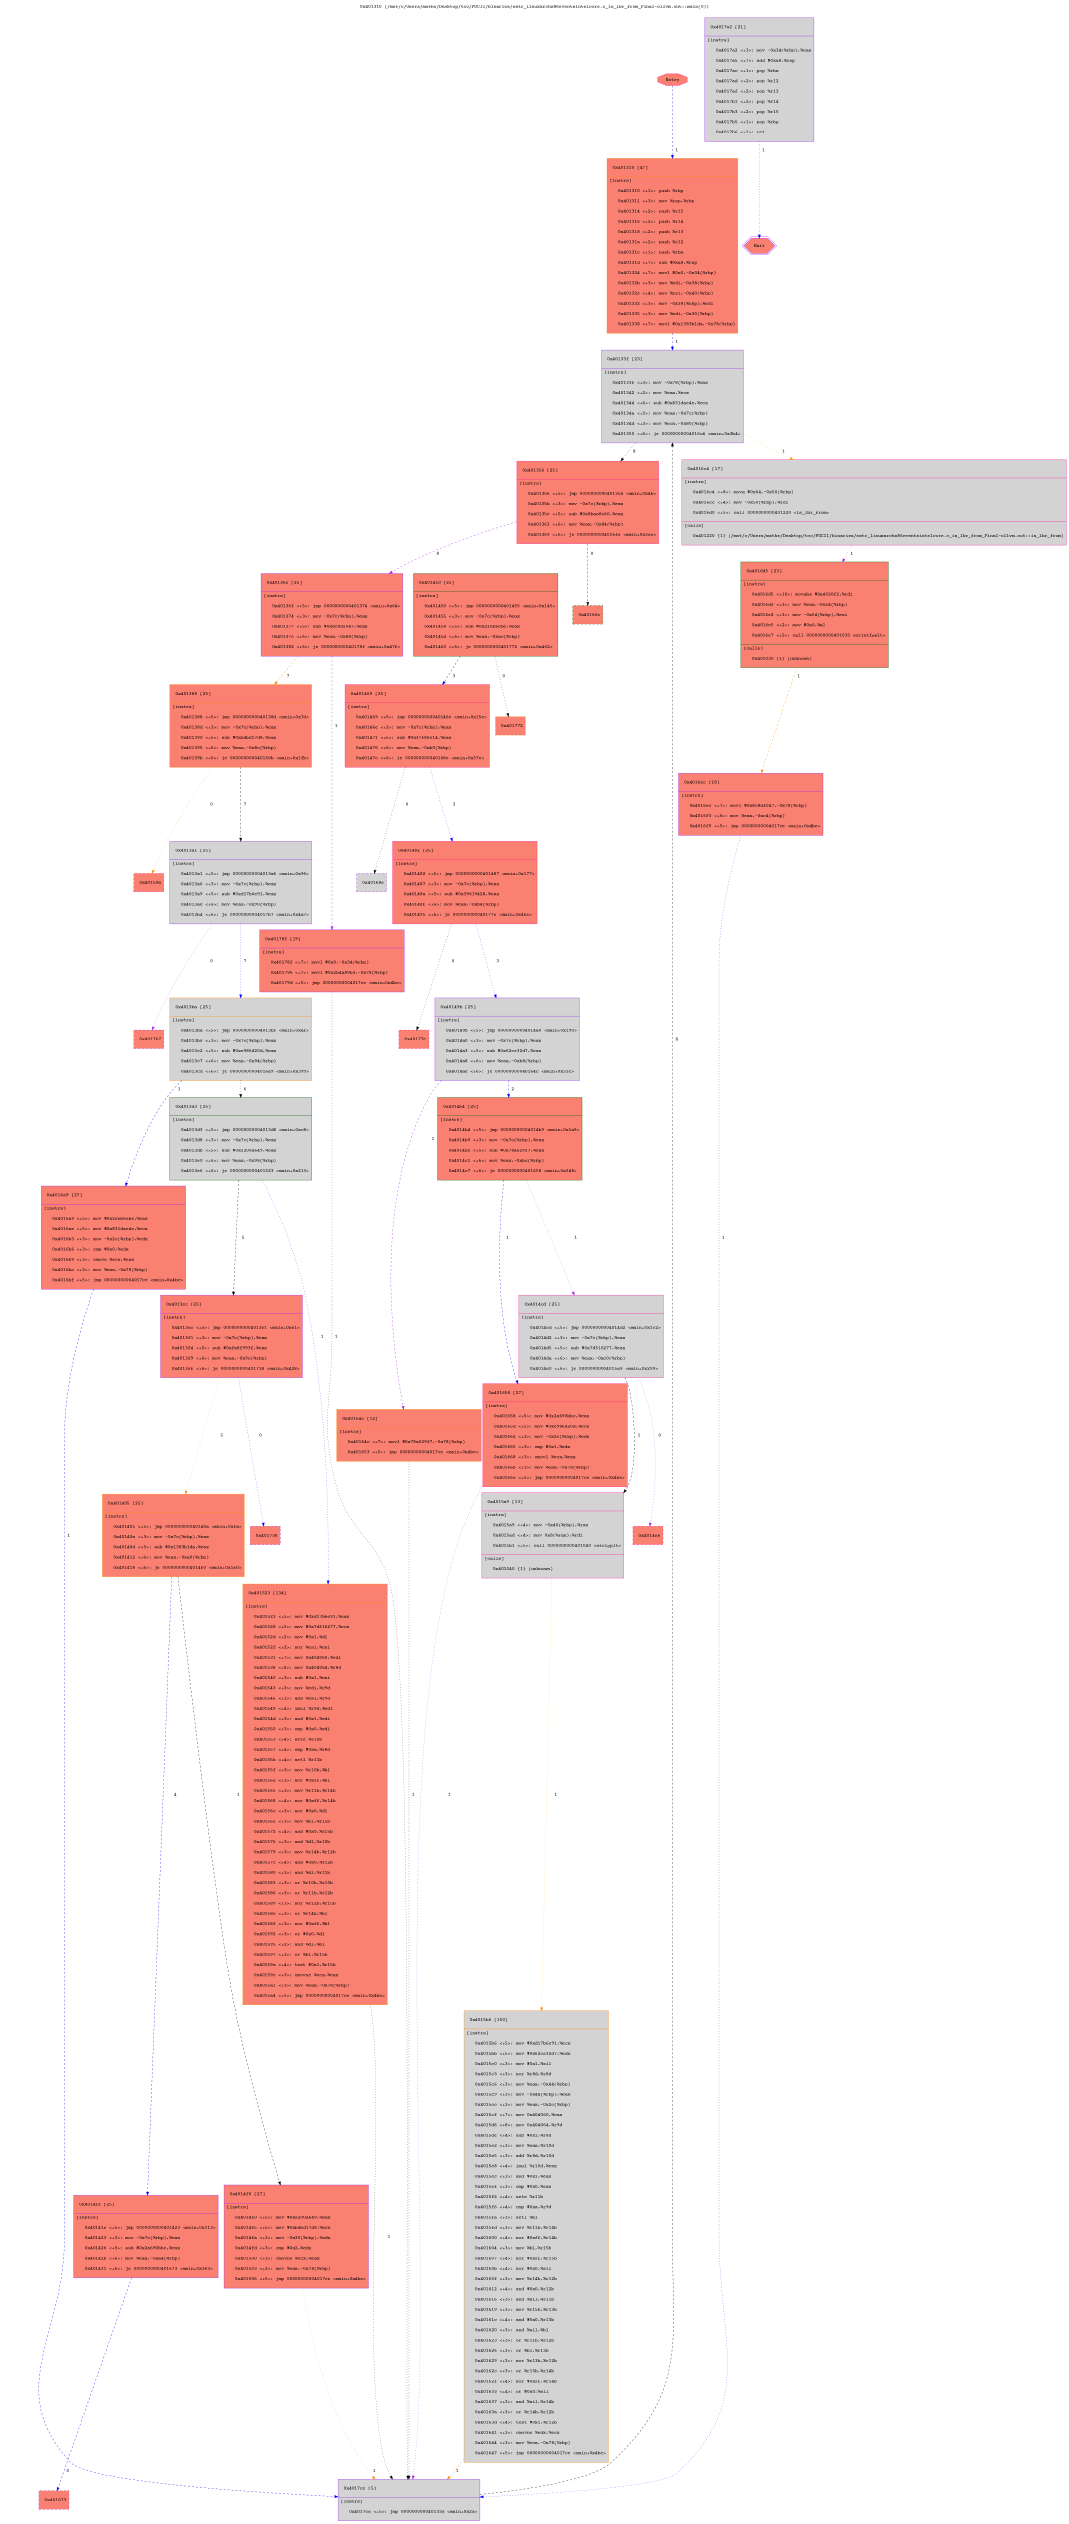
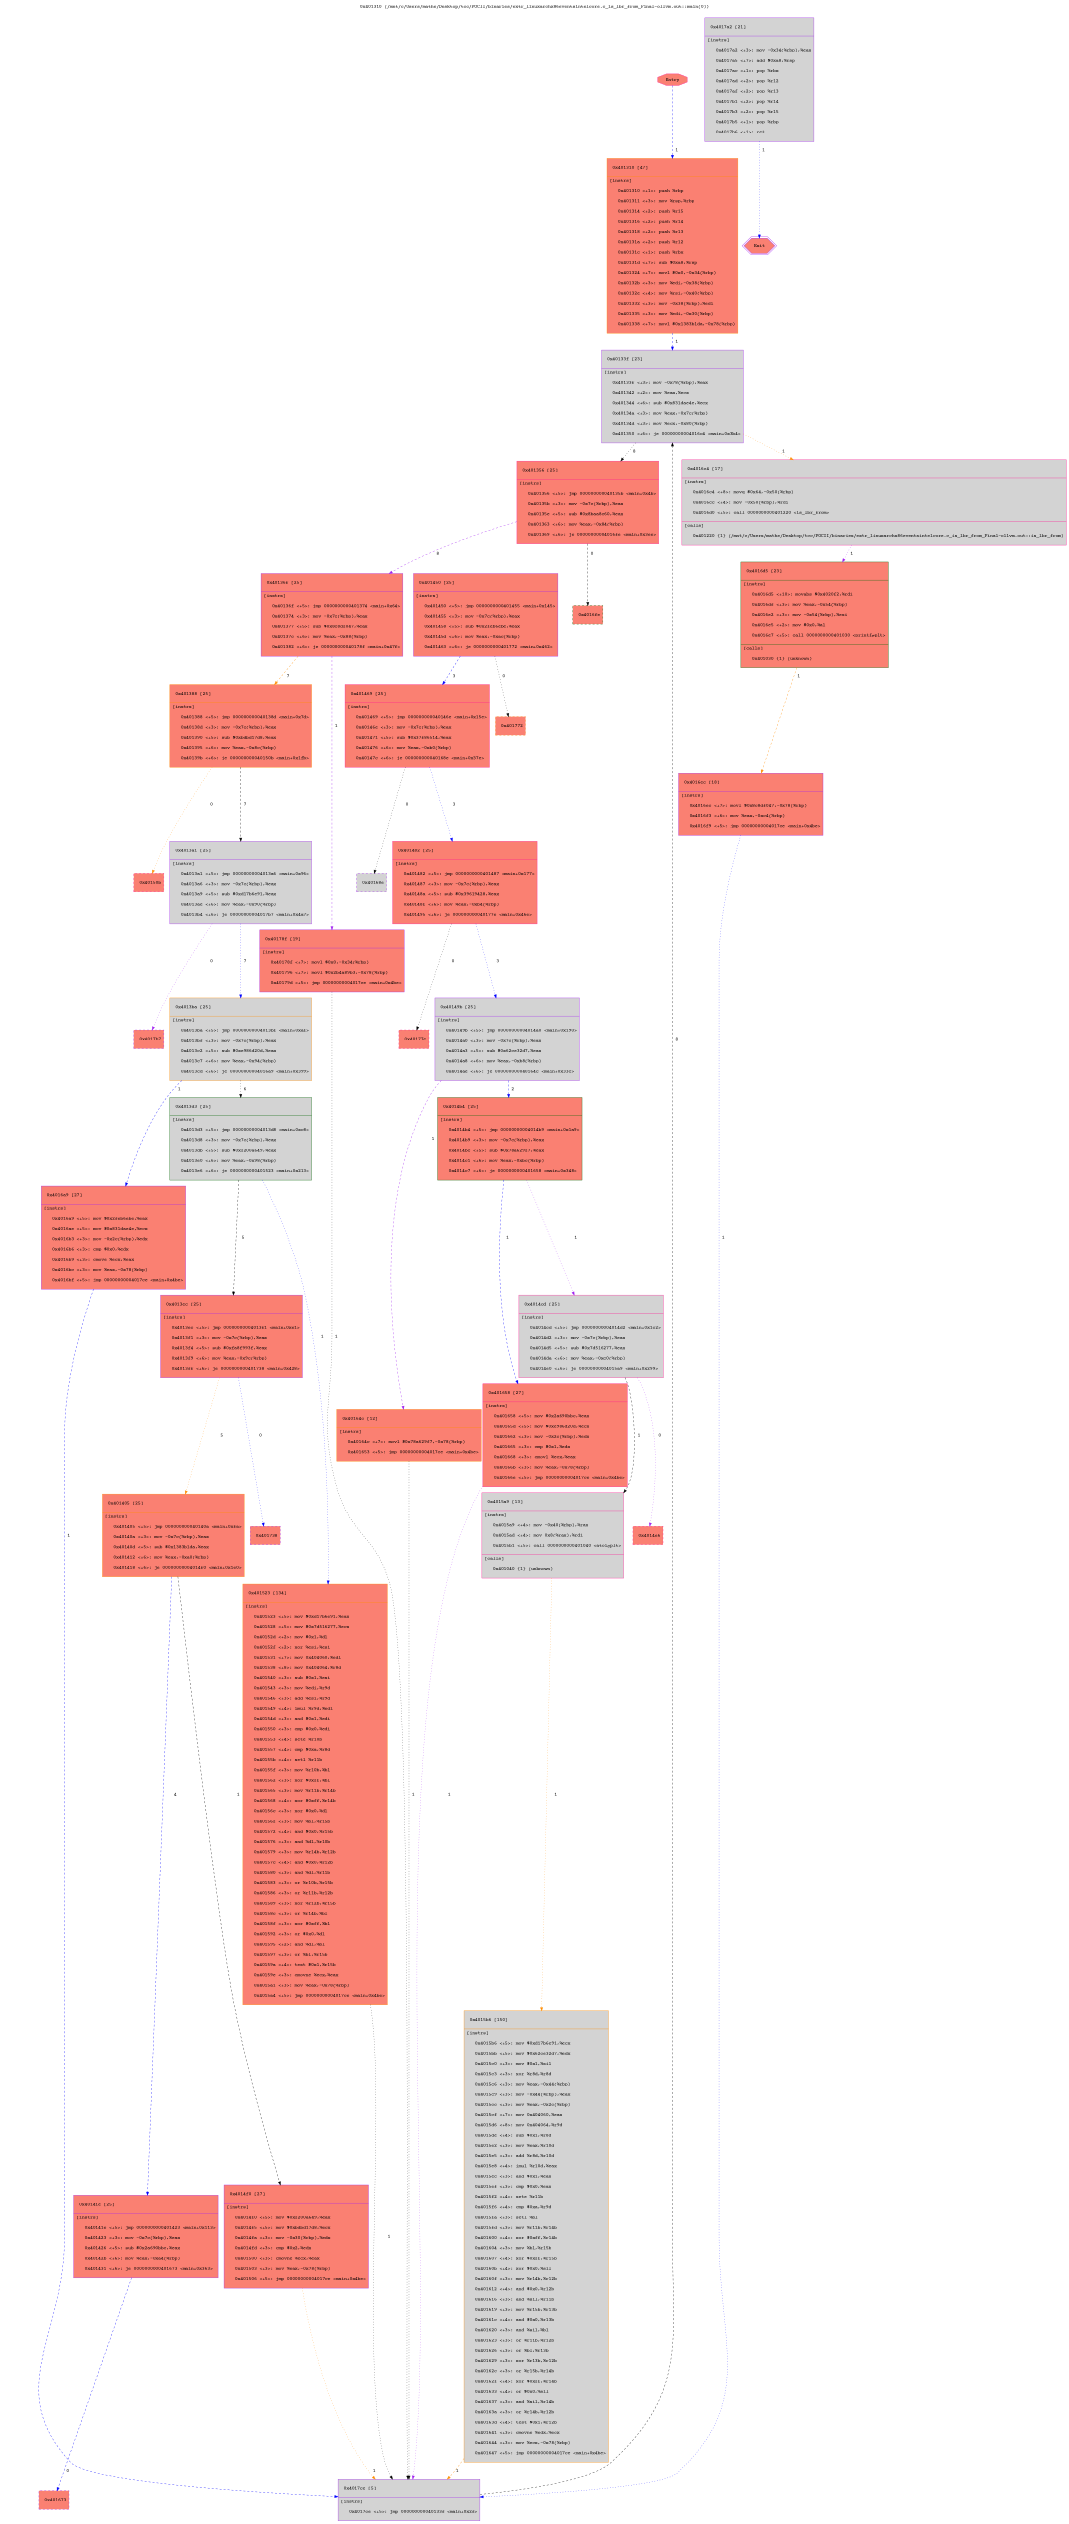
(486, 615) -> (486, 615)
